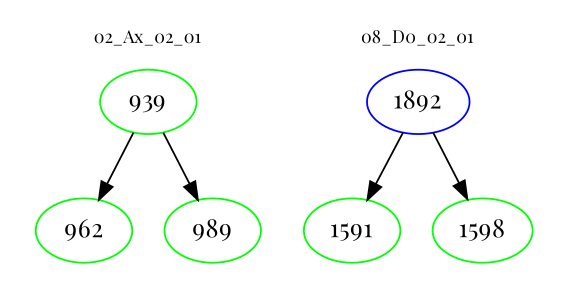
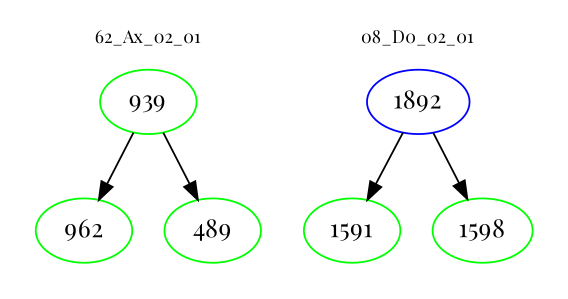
(148, 38) -> (148, 38)
(213, 231) -> (213, 231)
